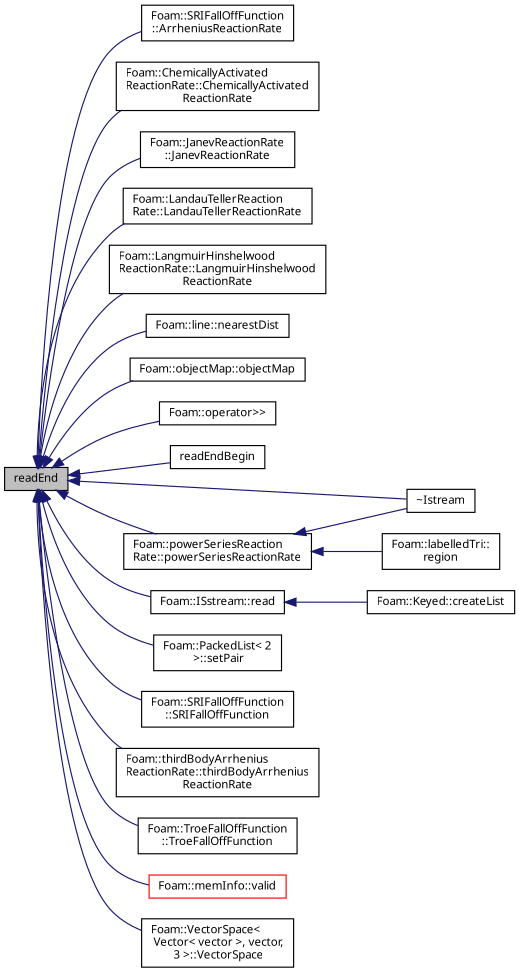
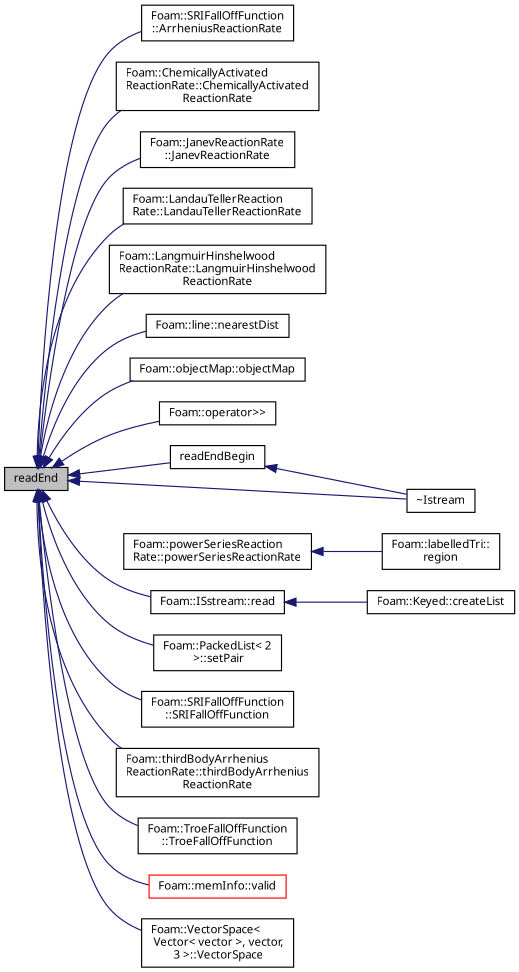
(110, 517) -> none
(356, 520) -> (342, 481)
